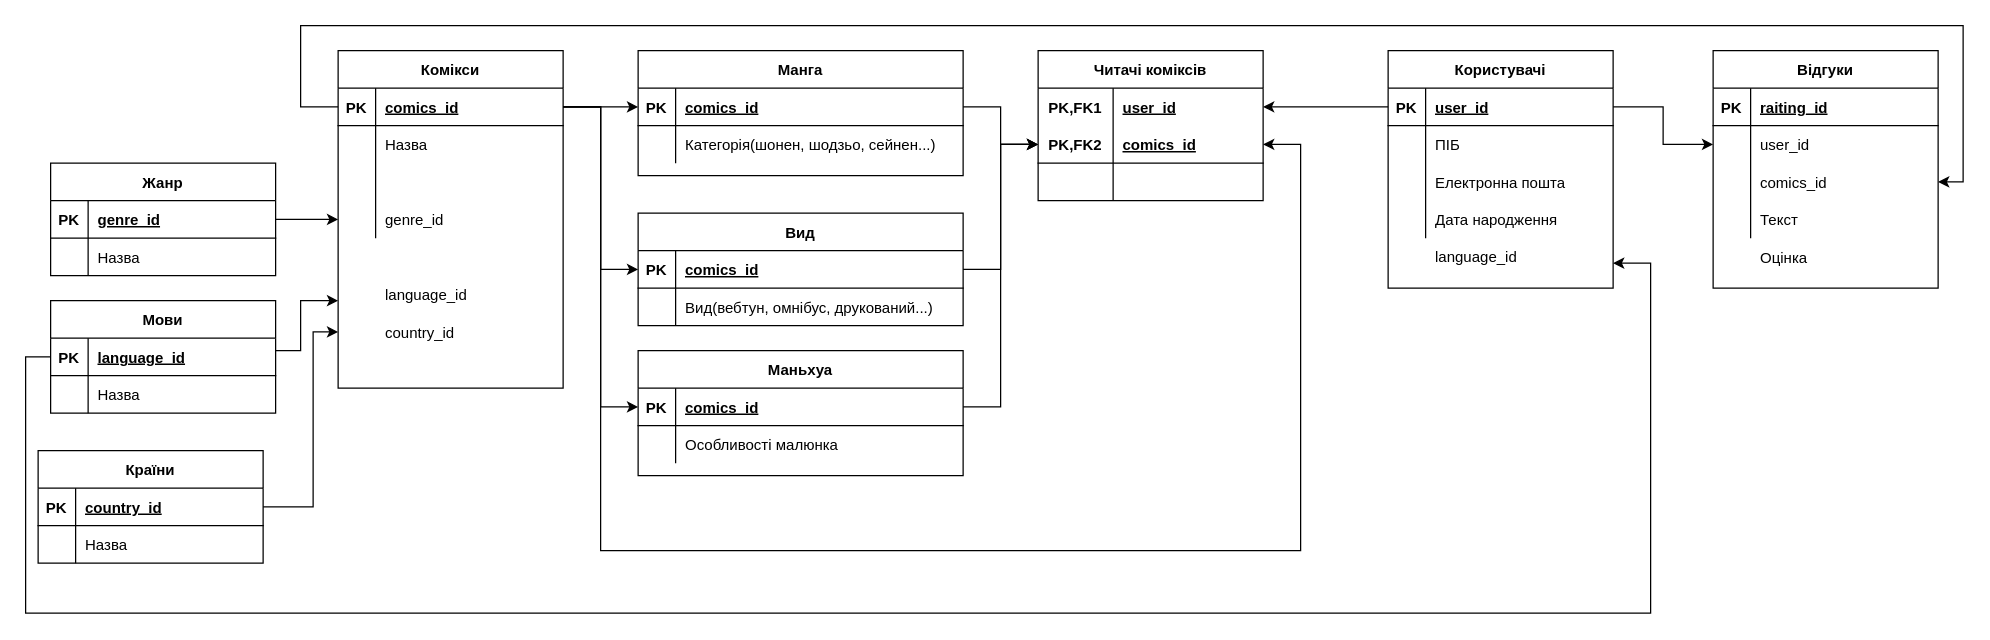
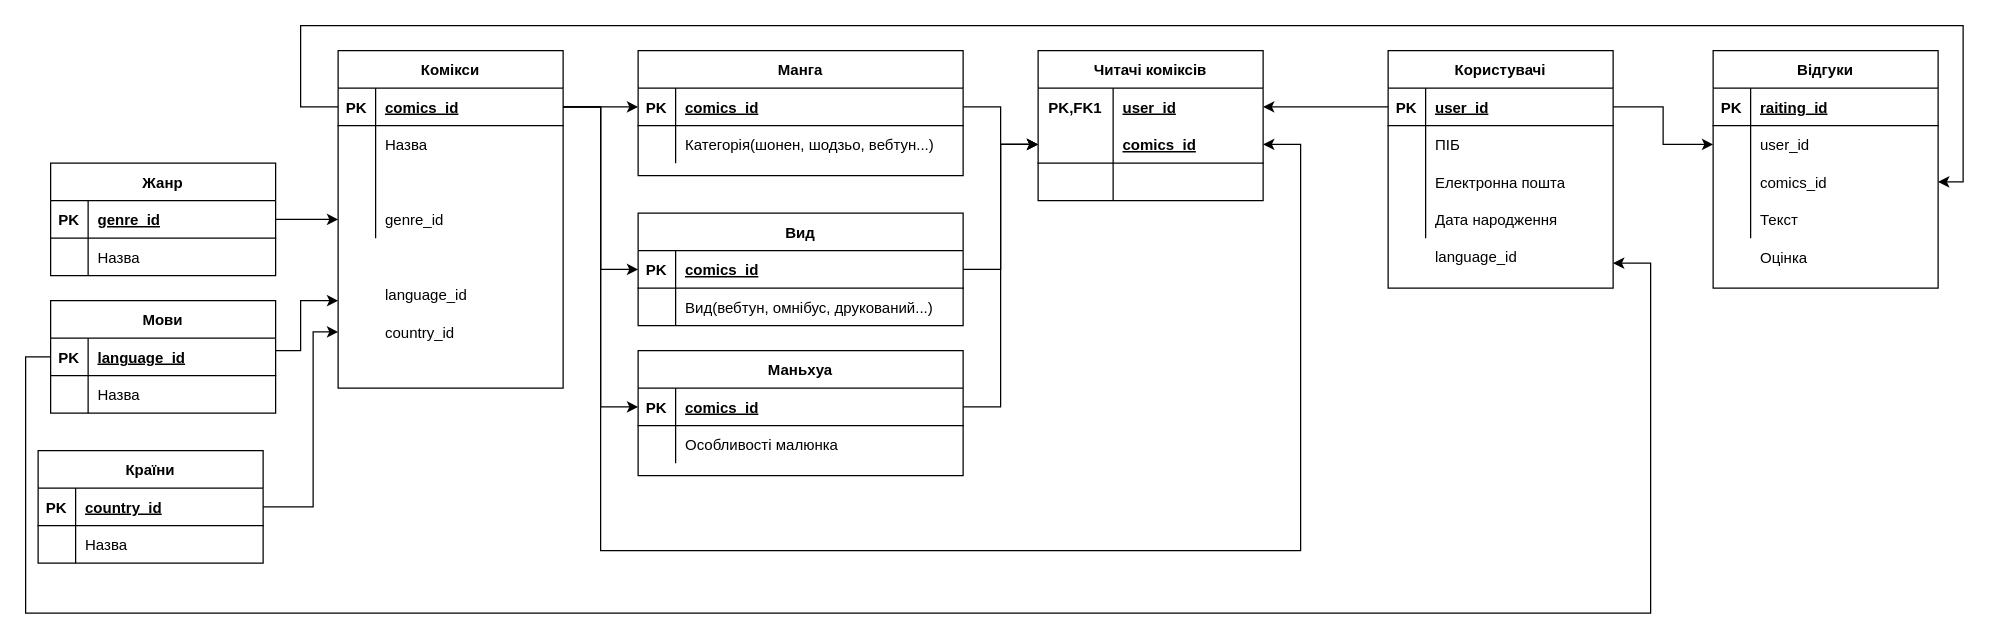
(1076, 144) -> none
(818, 145) -> (818, 145)
